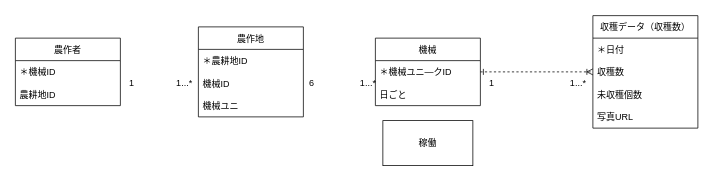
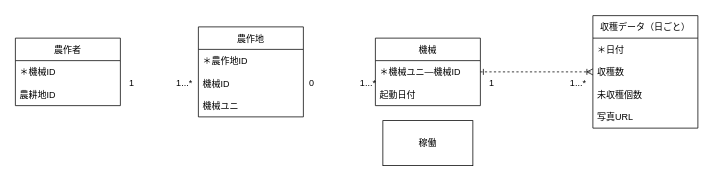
(645, 27) -> (645, 27)
(226, 61) -> (226, 61)
(414, 72) -> (419, 72)
(312, 83) -> (312, 83)
(393, 95) -> (398, 95)
